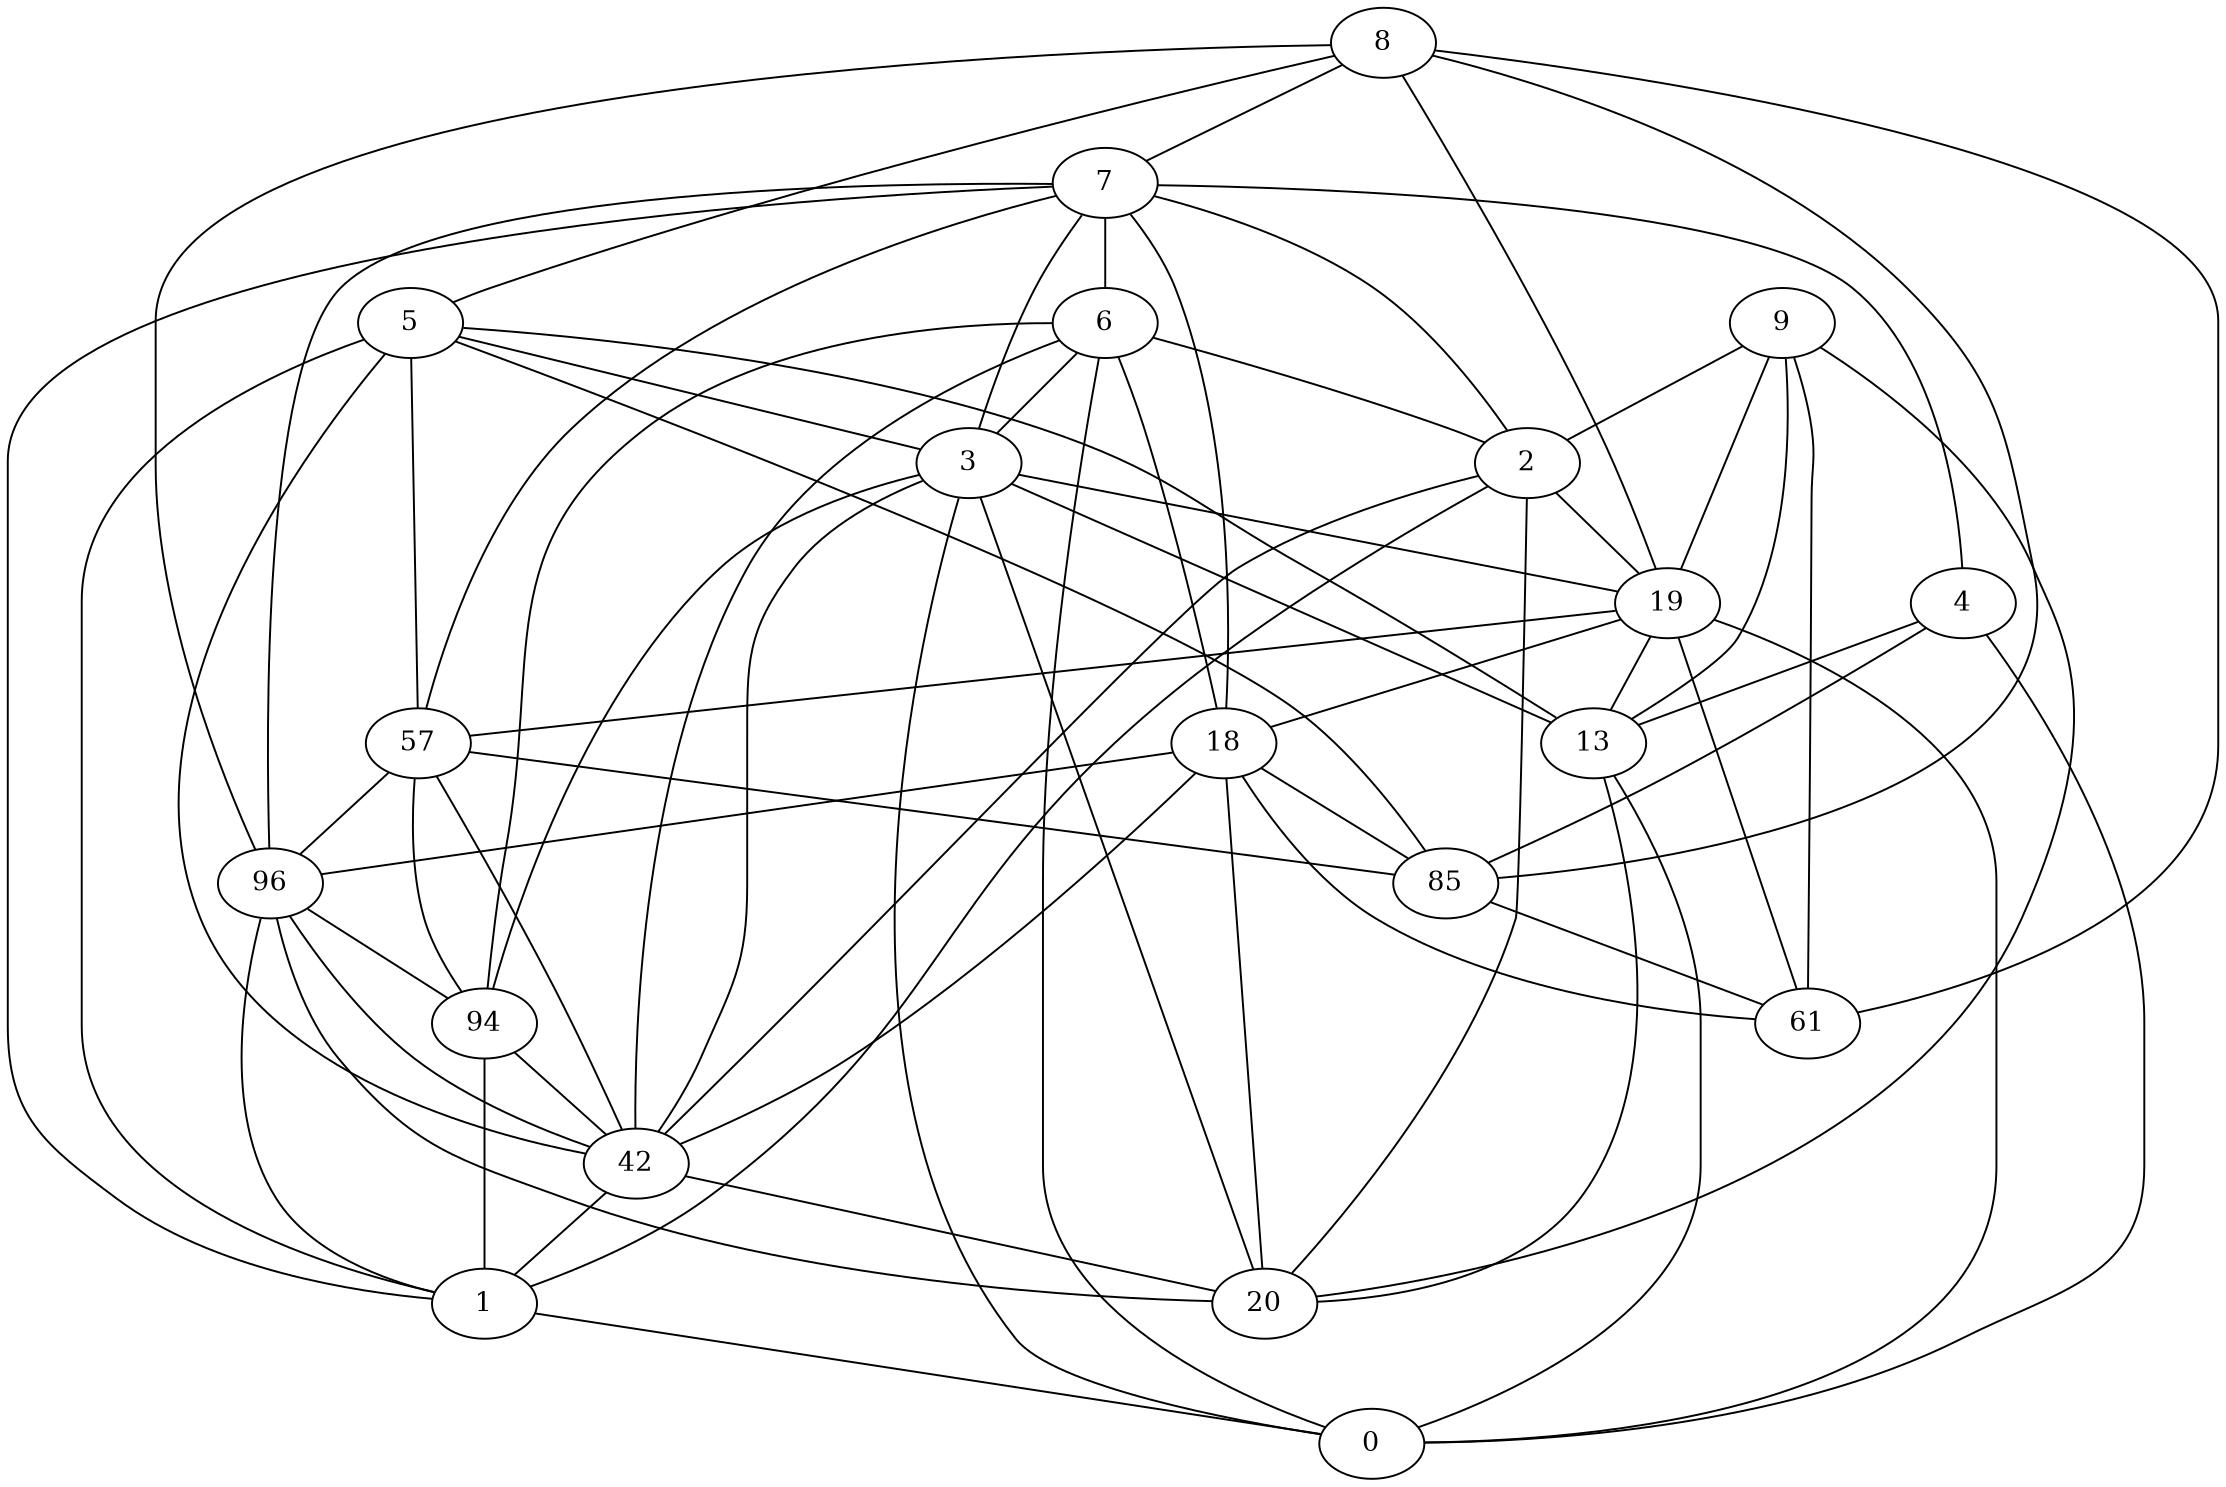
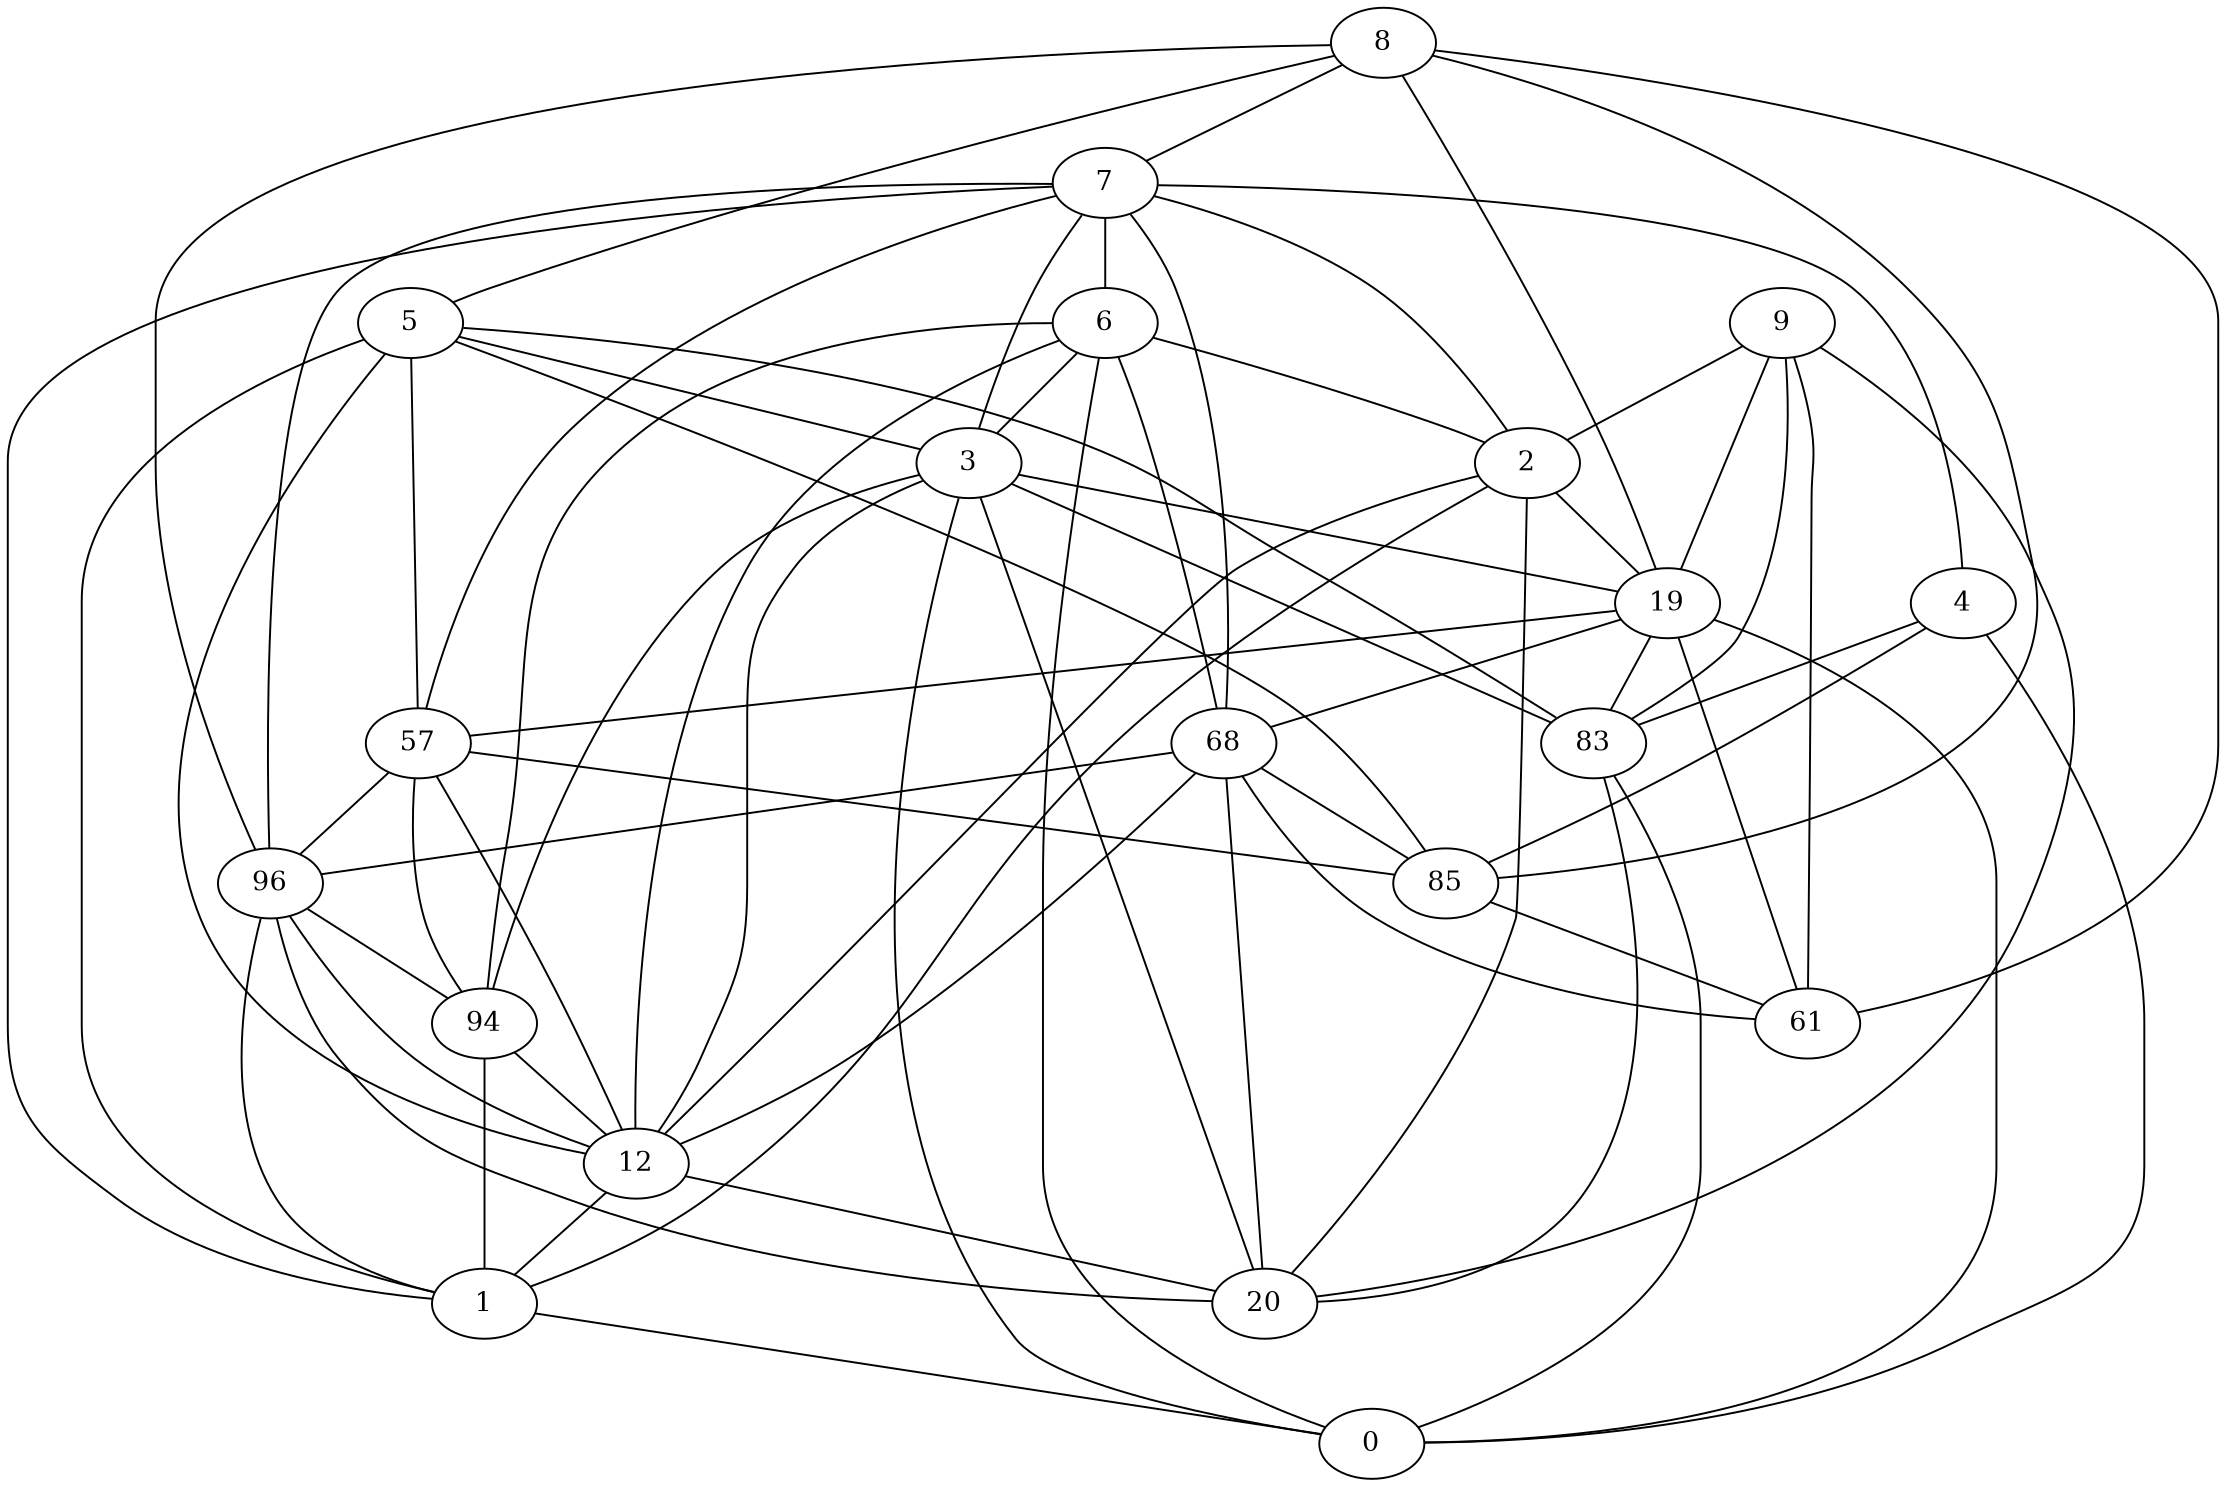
(1224, 743) -> (1224, 743)
(1594, 743) -> (1594, 743)
(636, 1164) -> (636, 1164)
